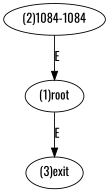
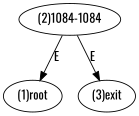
(55, 130) -> (86, 54)
